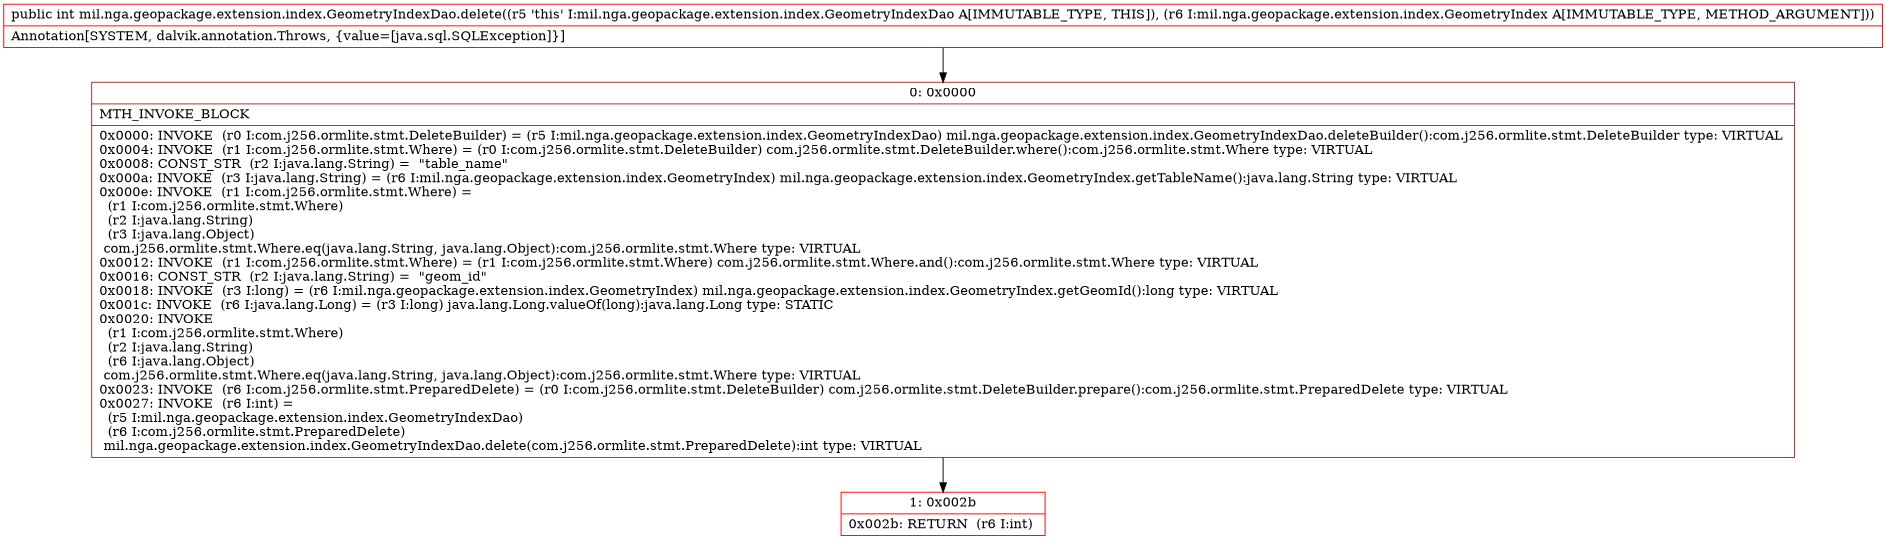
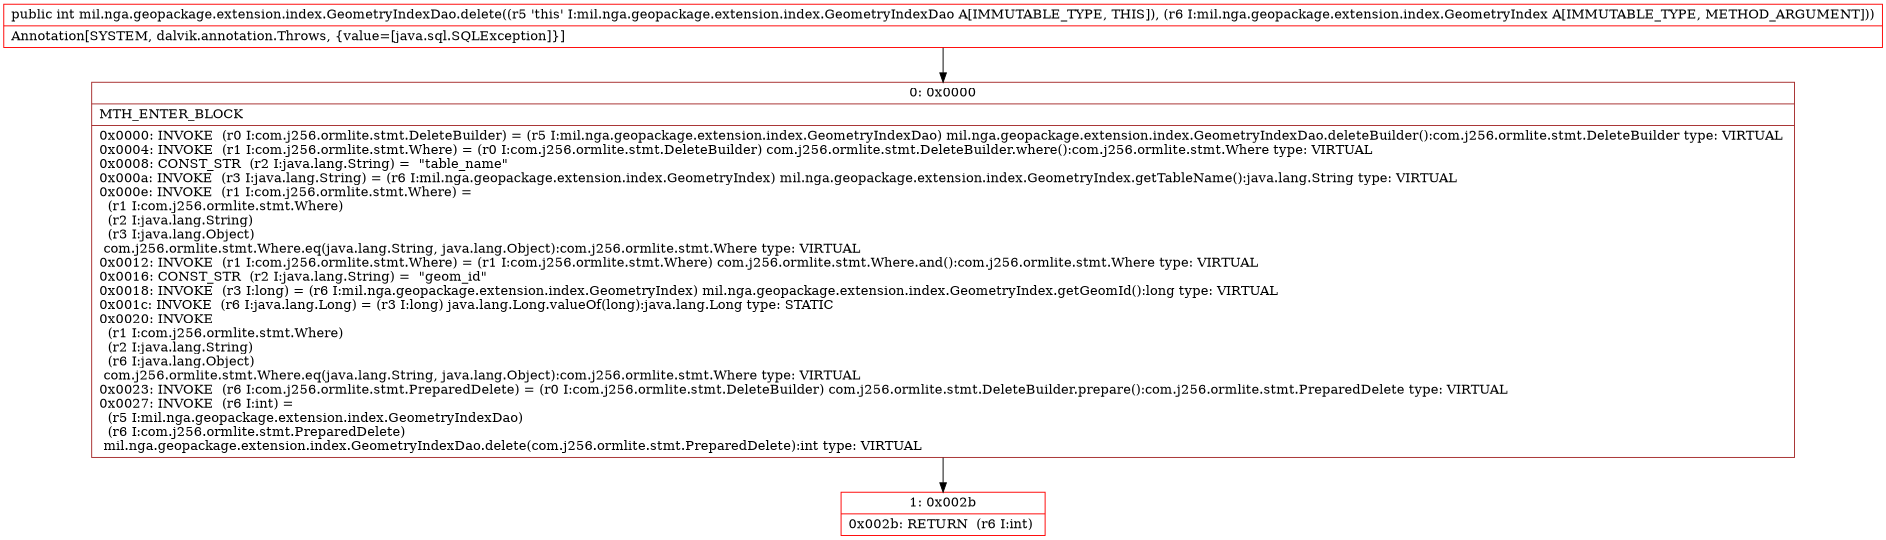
(174, 114) -> (172, 114)
